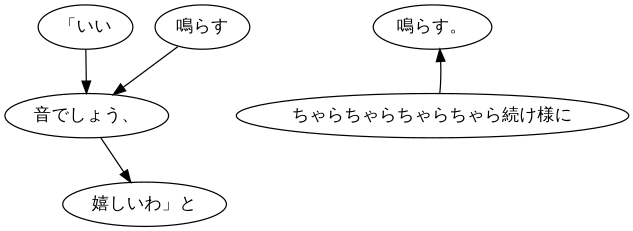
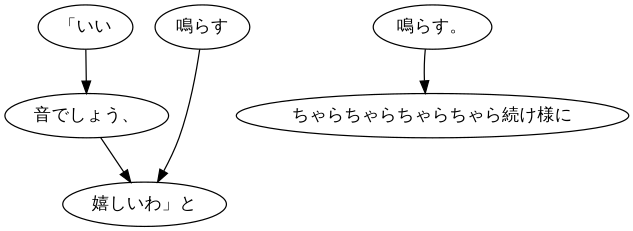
(151, 67) -> (187, 112)
(441, 77) -> (424, 65)
